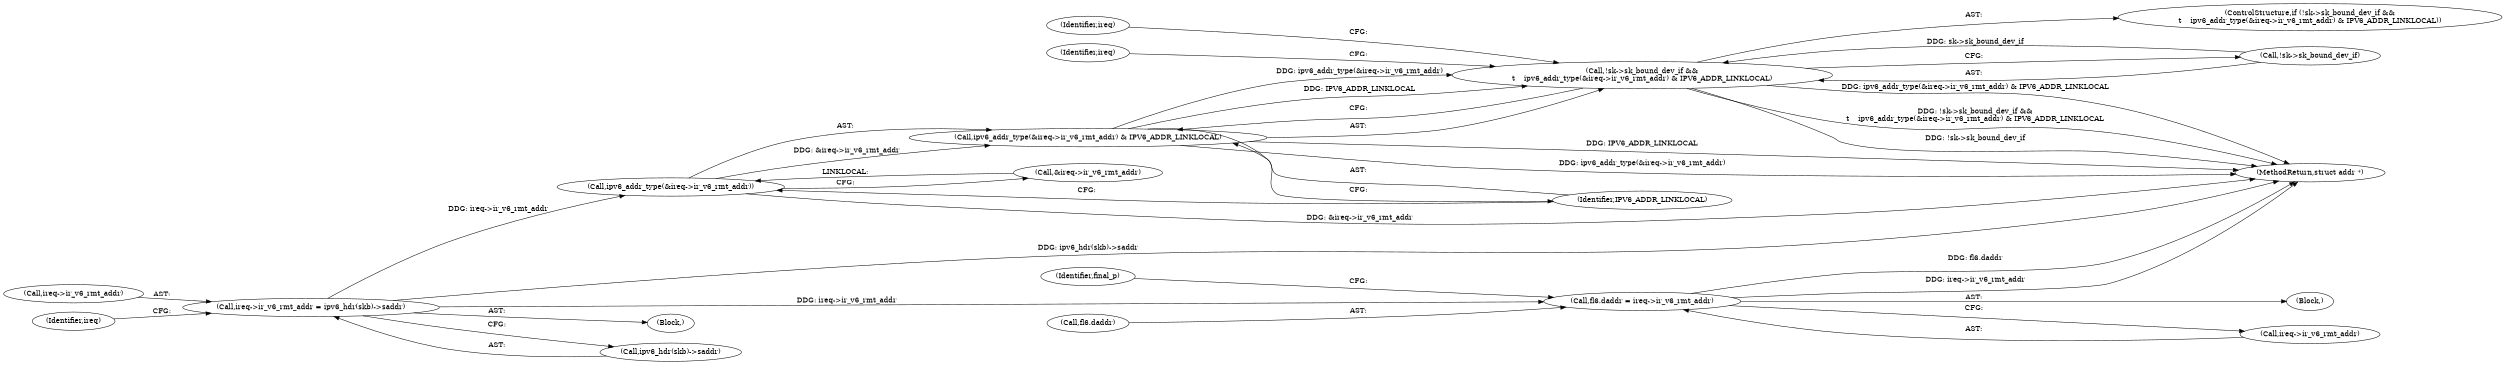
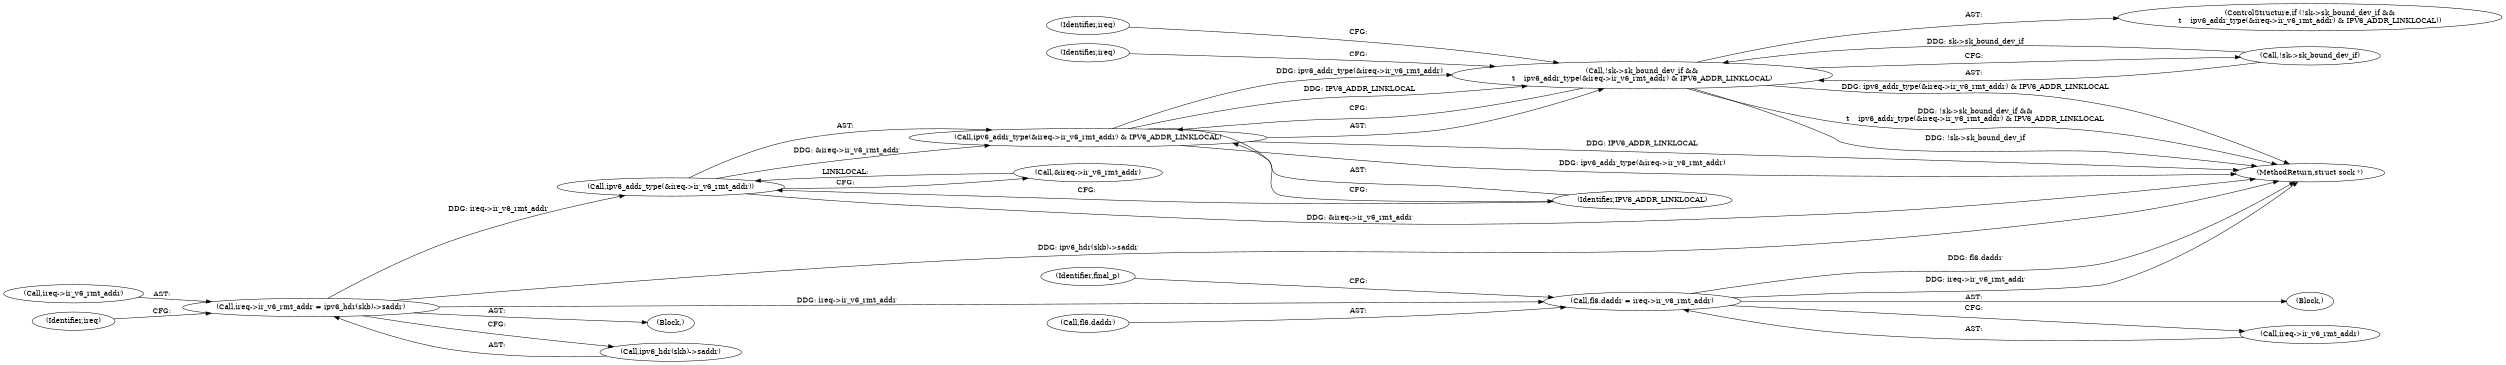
(2310, 173) -> (2310, 173)
